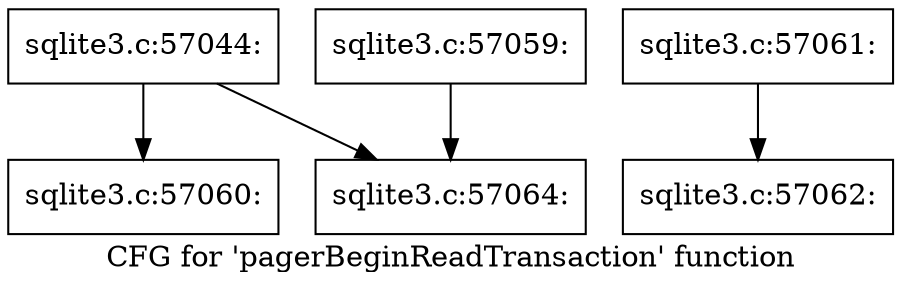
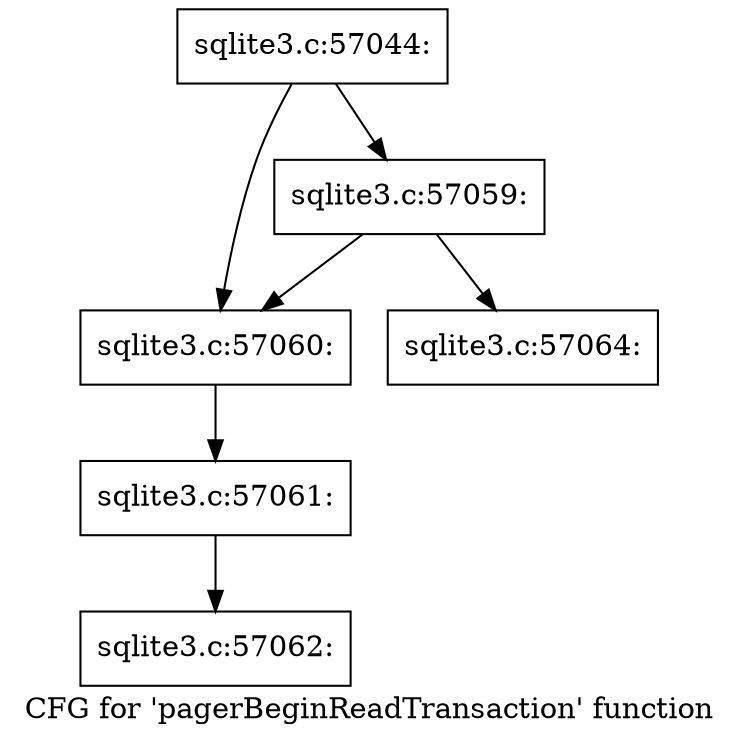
(287, 117) -> (355, 113)
none -> (321, 266)
none -> (216, 413)
